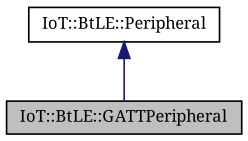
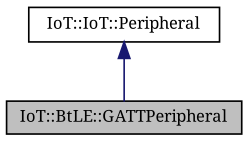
(124, 25) -> (124, 25)
